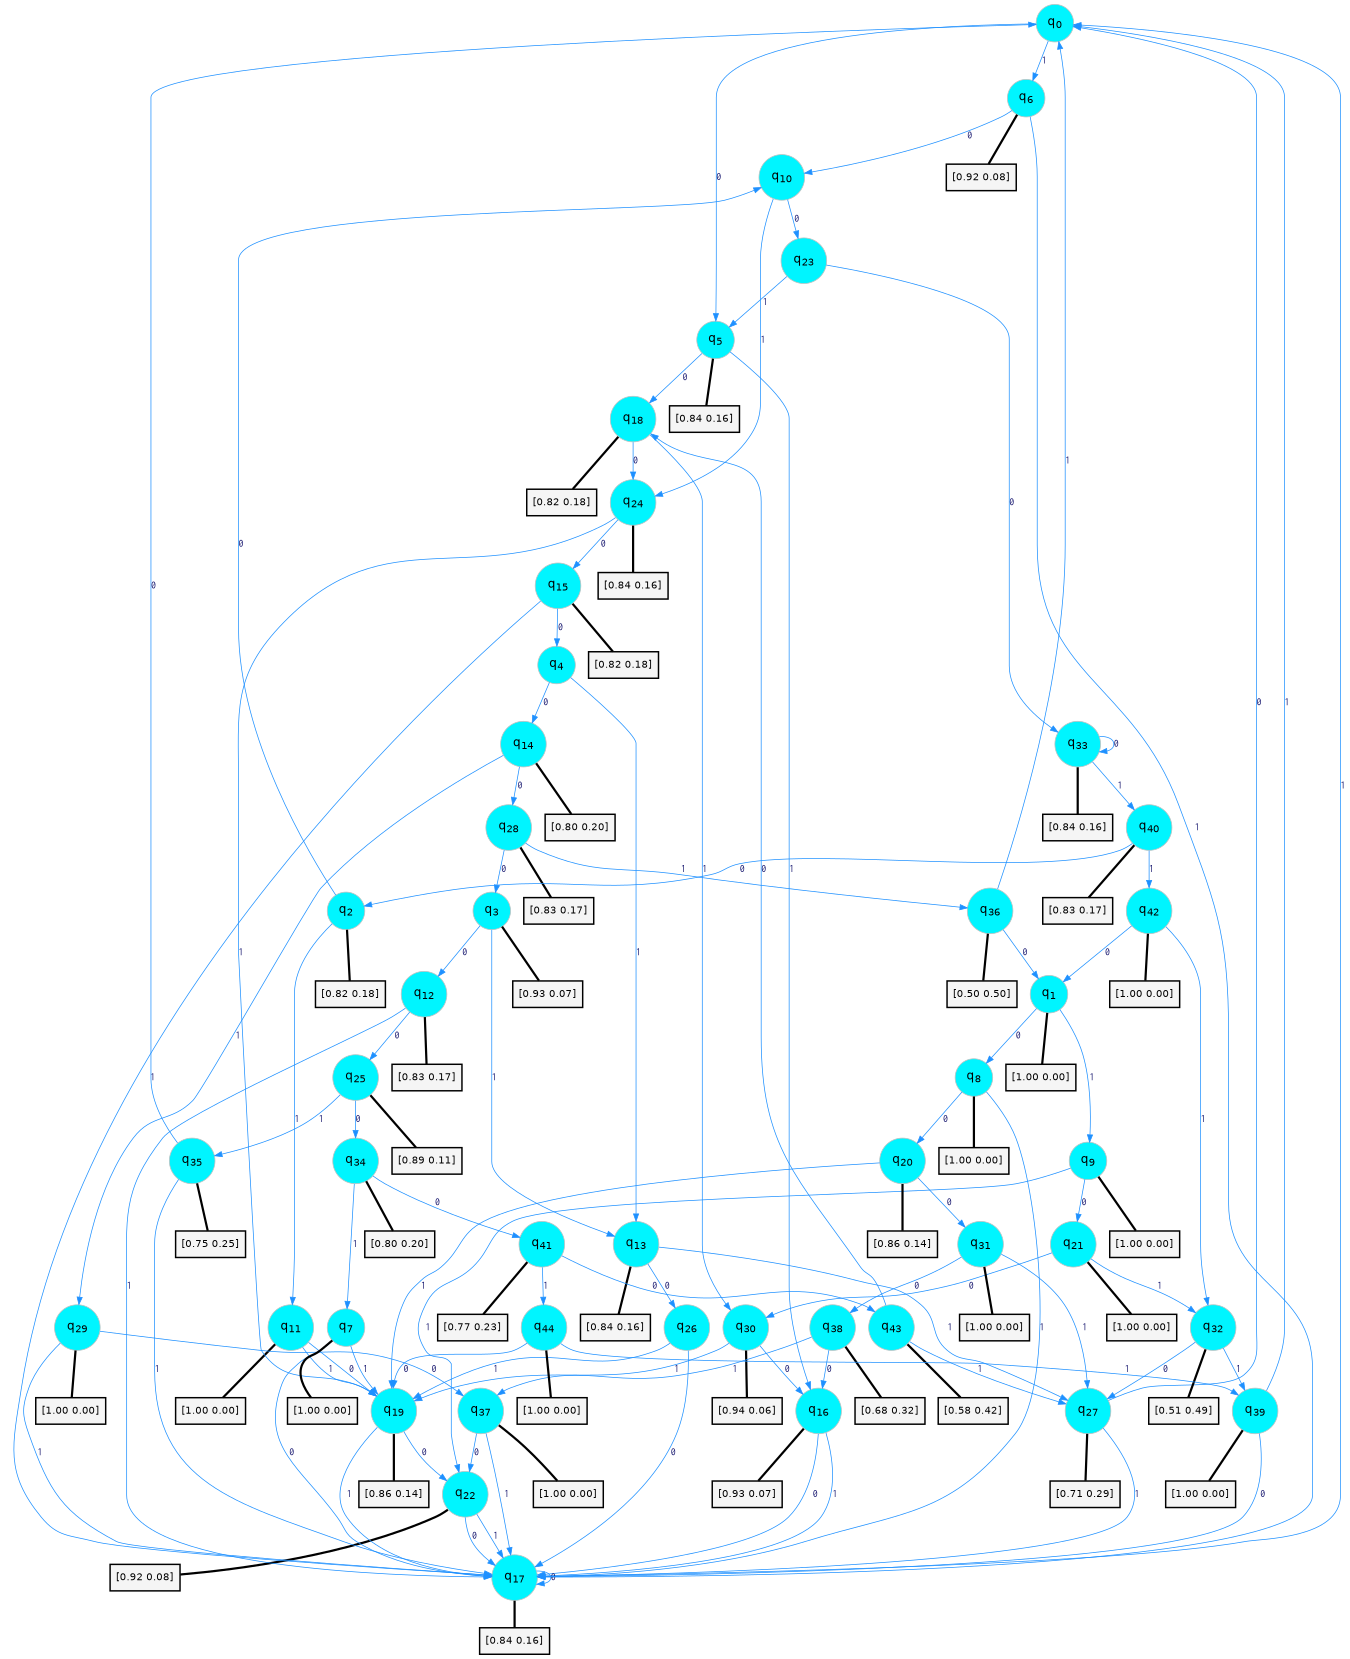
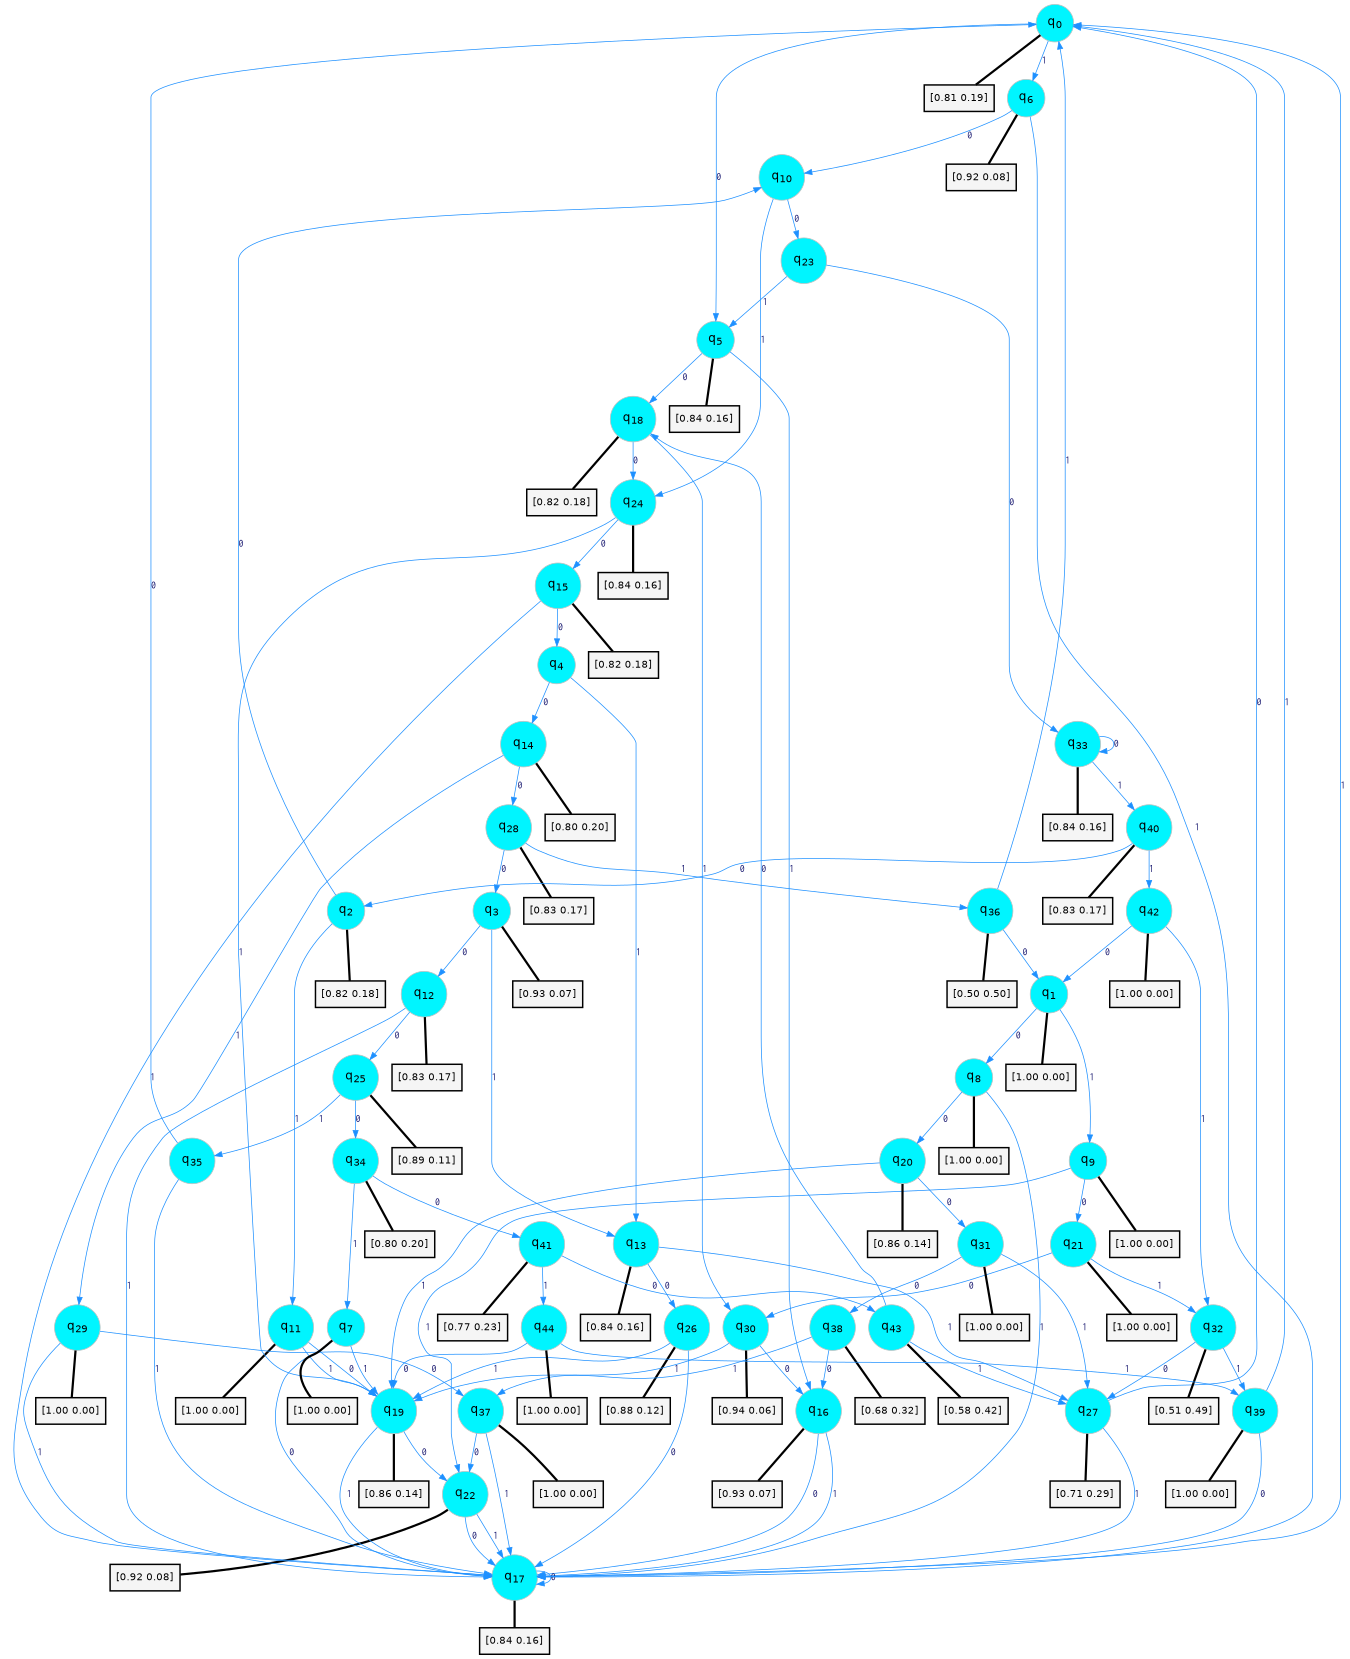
none -> (959, 98)
(211, 1244) -> none
none -> (635, 1411)
